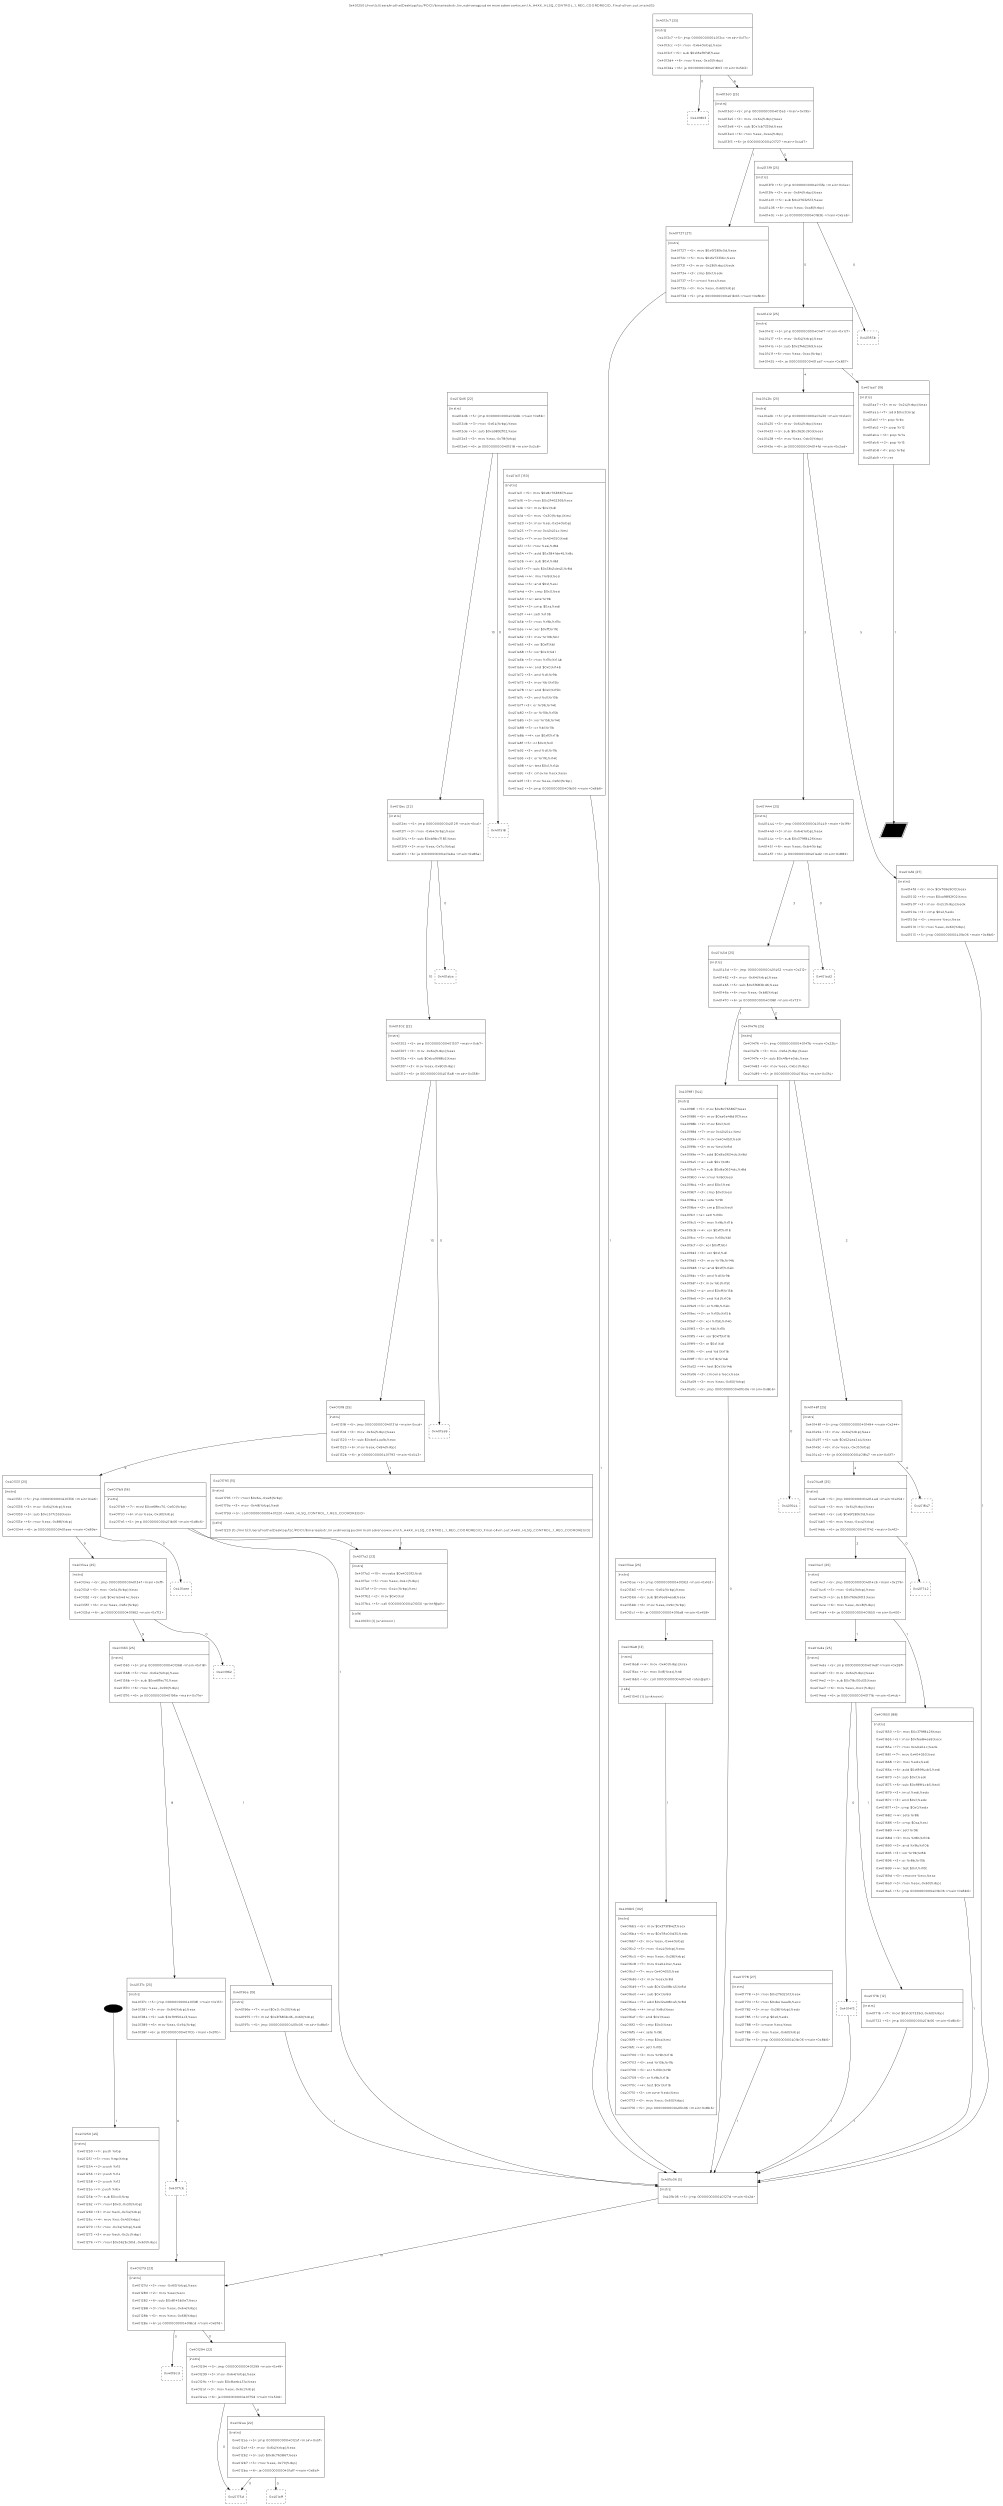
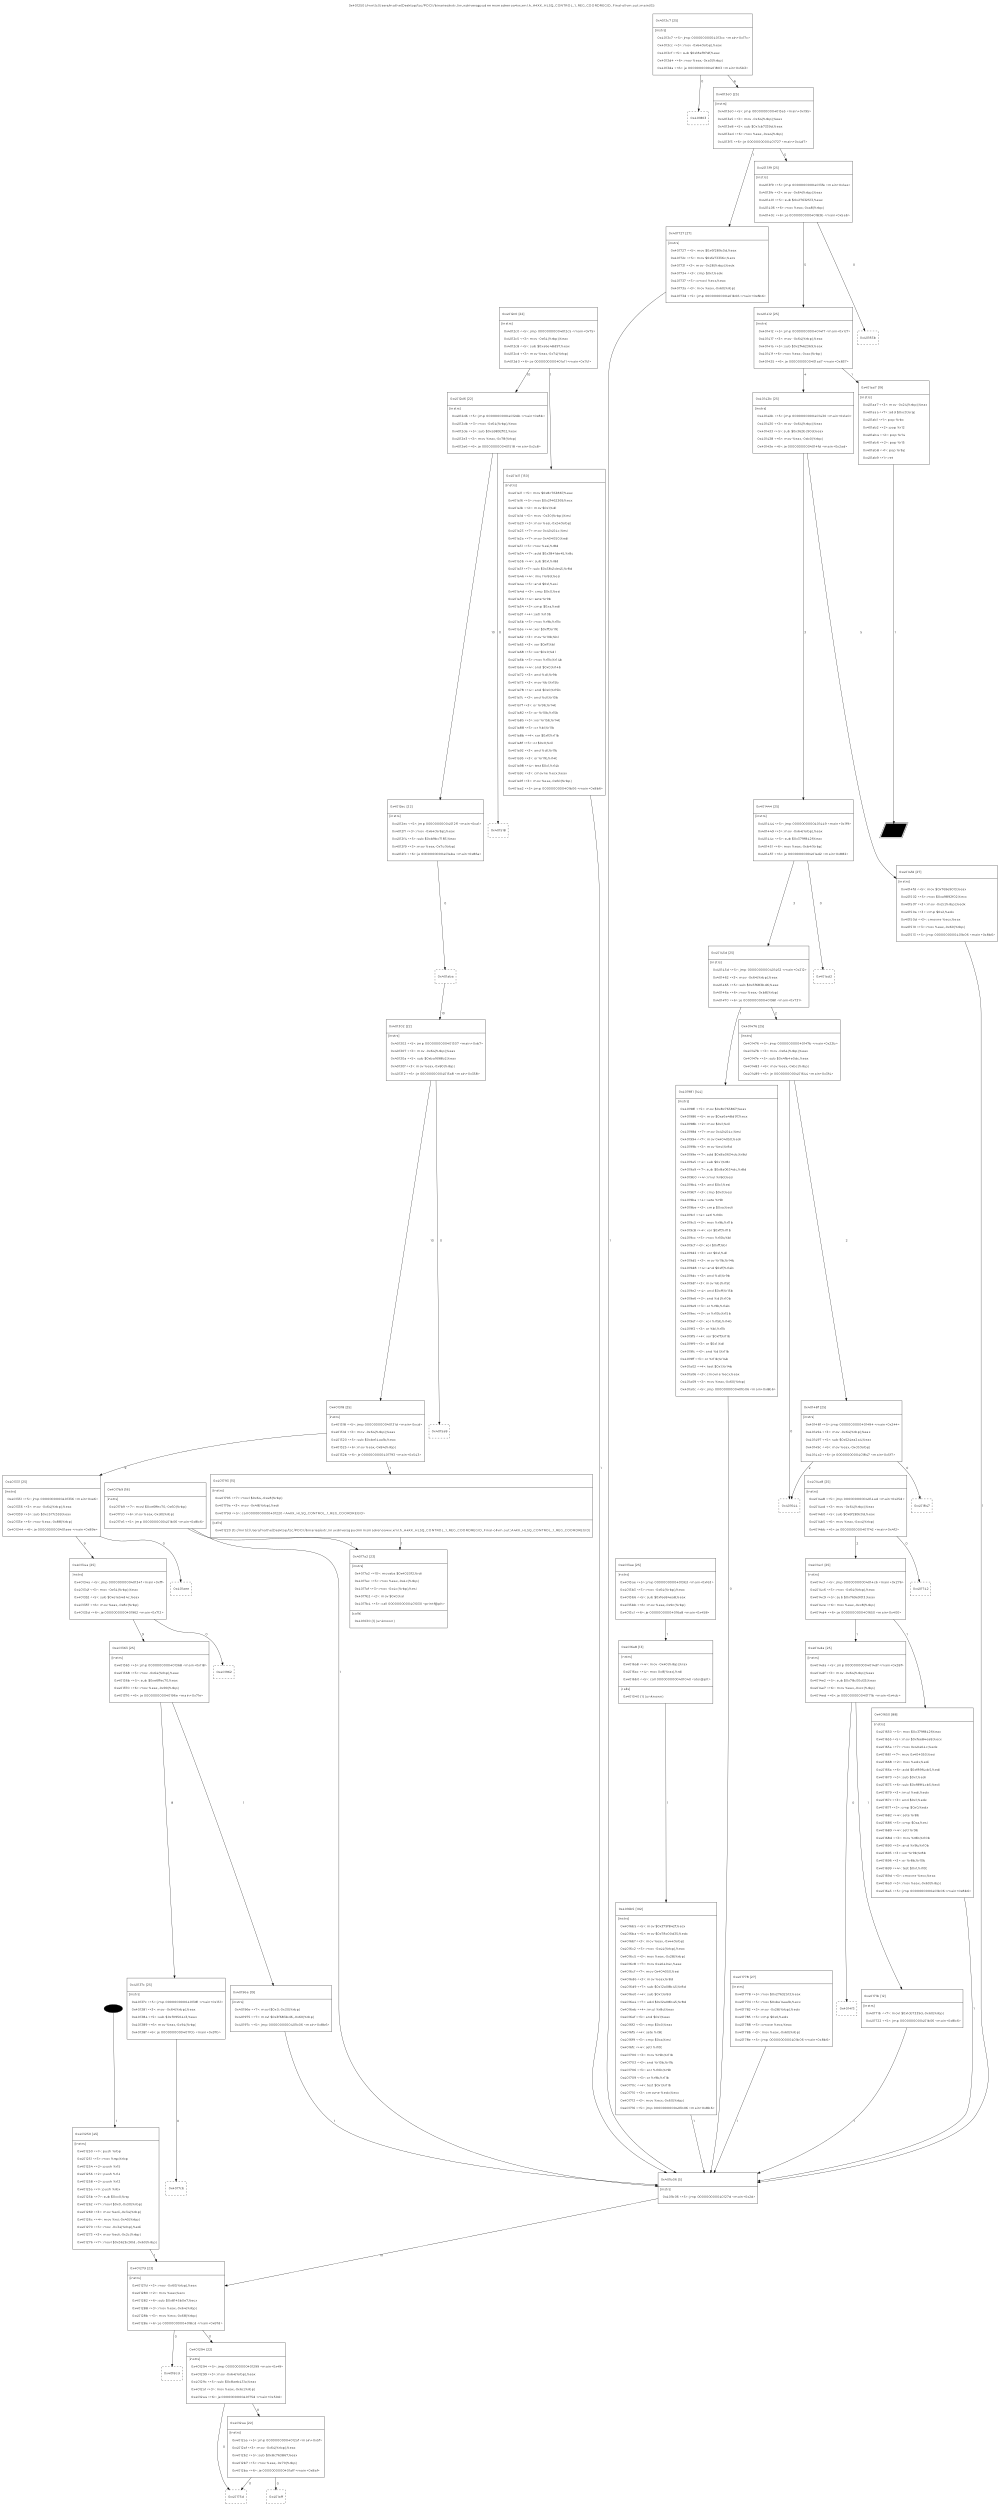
none -> (548, 338)
(427, 939) -> (442, 1000)
(854, 1467) -> (800, 1478)
(836, 2113) -> (697, 2143)
(176, 2227) -> (153, 2254)
